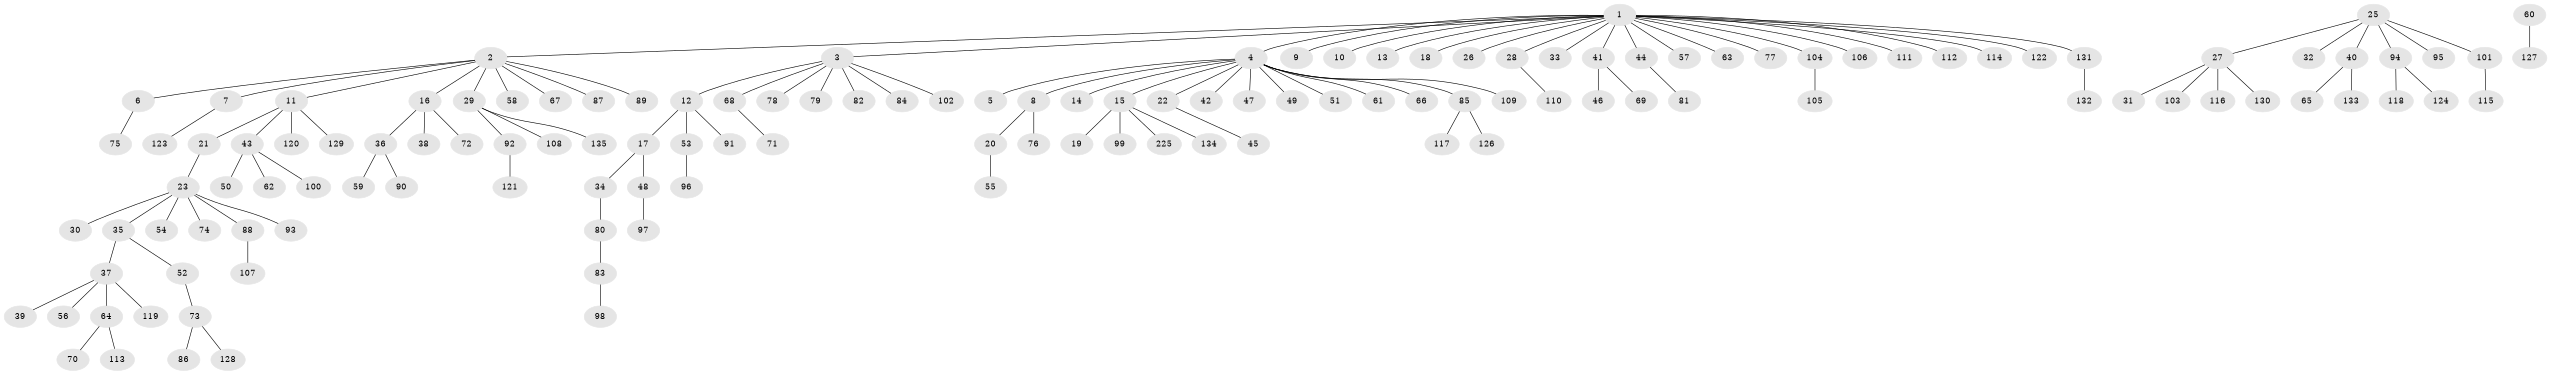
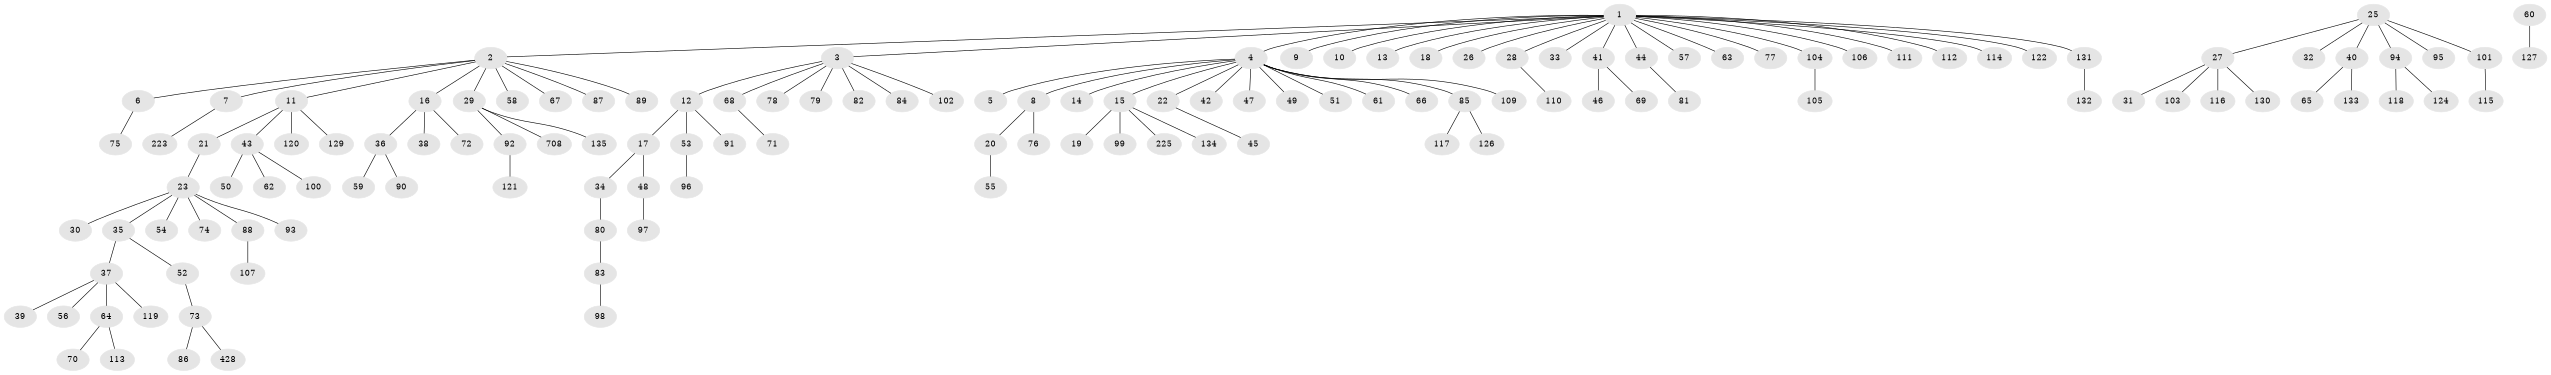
(160, 144) -> (160, 144)
(554, 144) -> (554, 144)
(228, 360) -> (228, 360)
